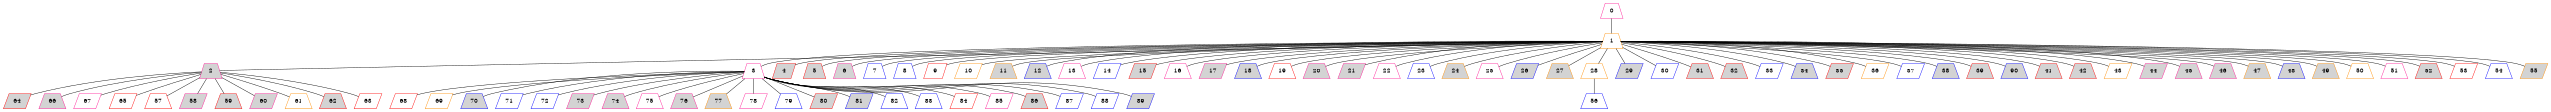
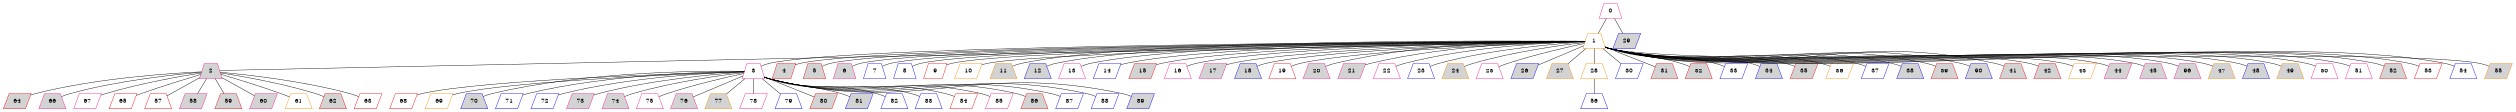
(1621, 56) -> (1619, 26)
(2223, 71) -> (2187, 71)
(2360, 71) -> (2325, 71)
